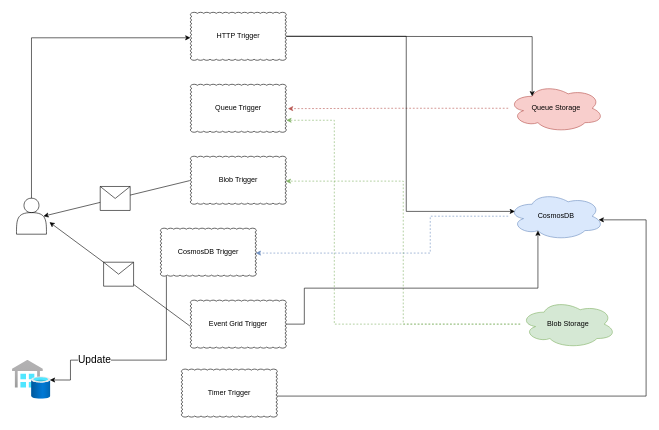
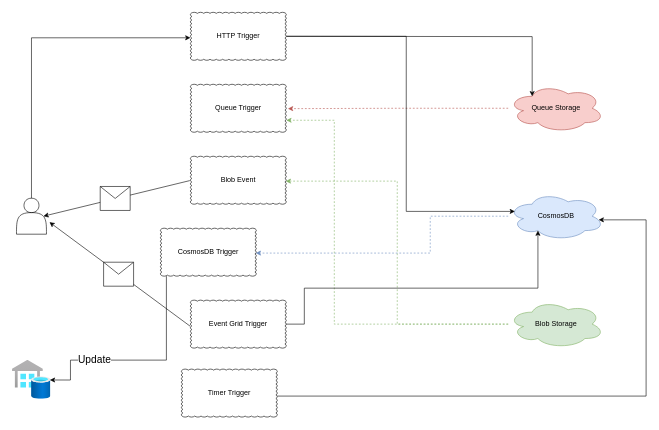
(239, 180) -> (239, 180)
(569, 324) -> (557, 324)
